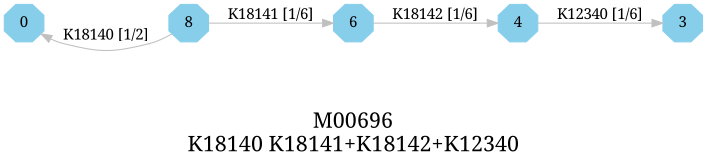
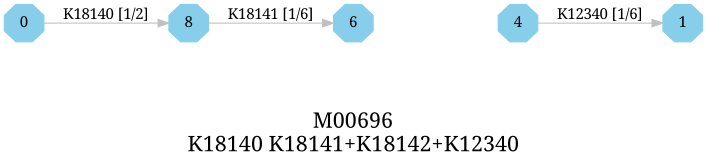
(430, 23) -> none
(683, 23) -> (683, 23)
(112, 50) -> (101, 23)
